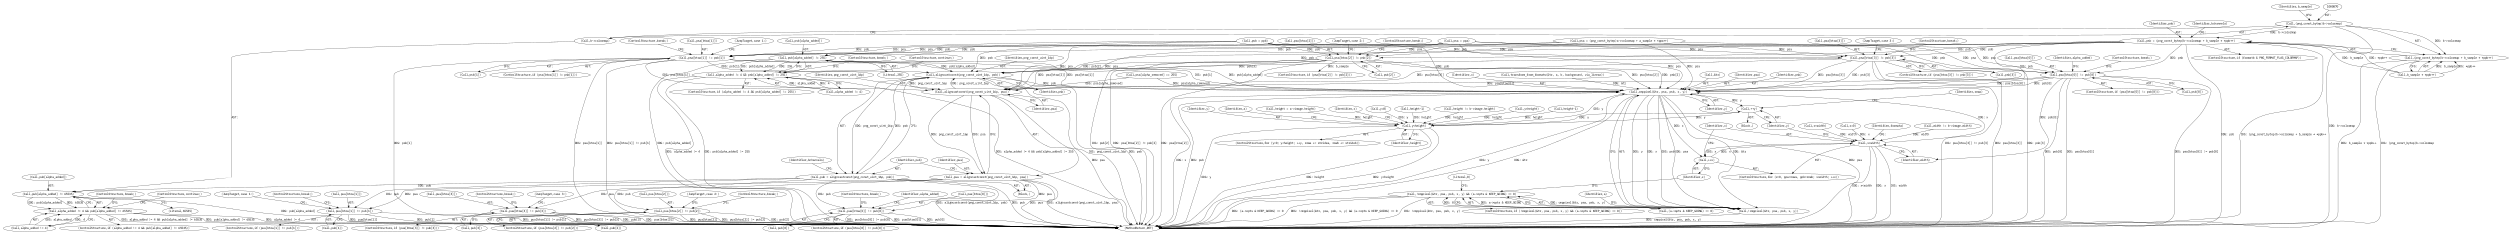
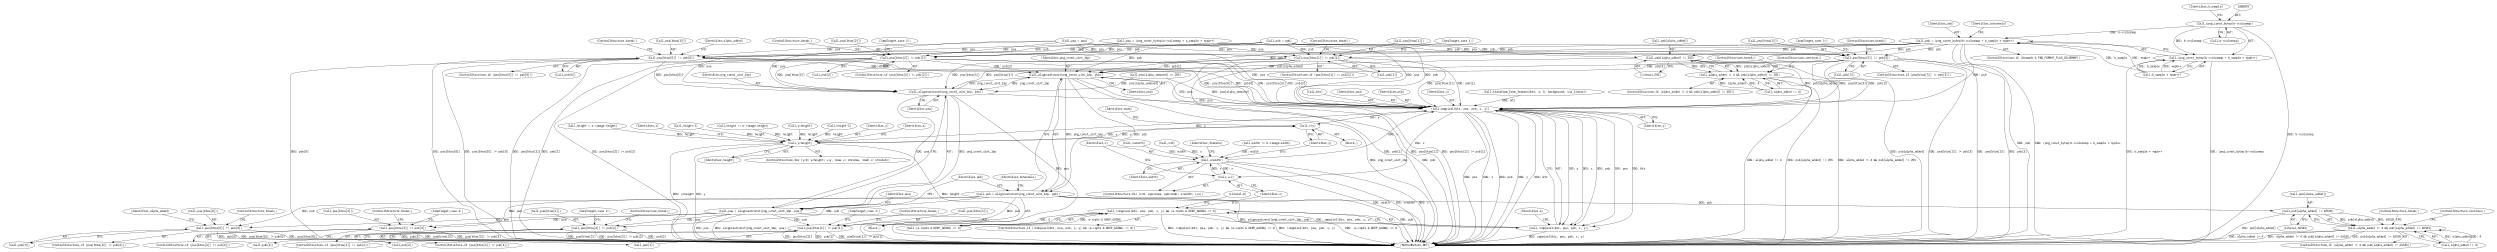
(265, 53) -> (2290, 220)
(1338, 66) -> (917, 66)
none -> (1204, 102)
(1378, 109) -> none
(2032, 152) -> (866, 67)
none -> (565, 202)
none -> (671, 220)
